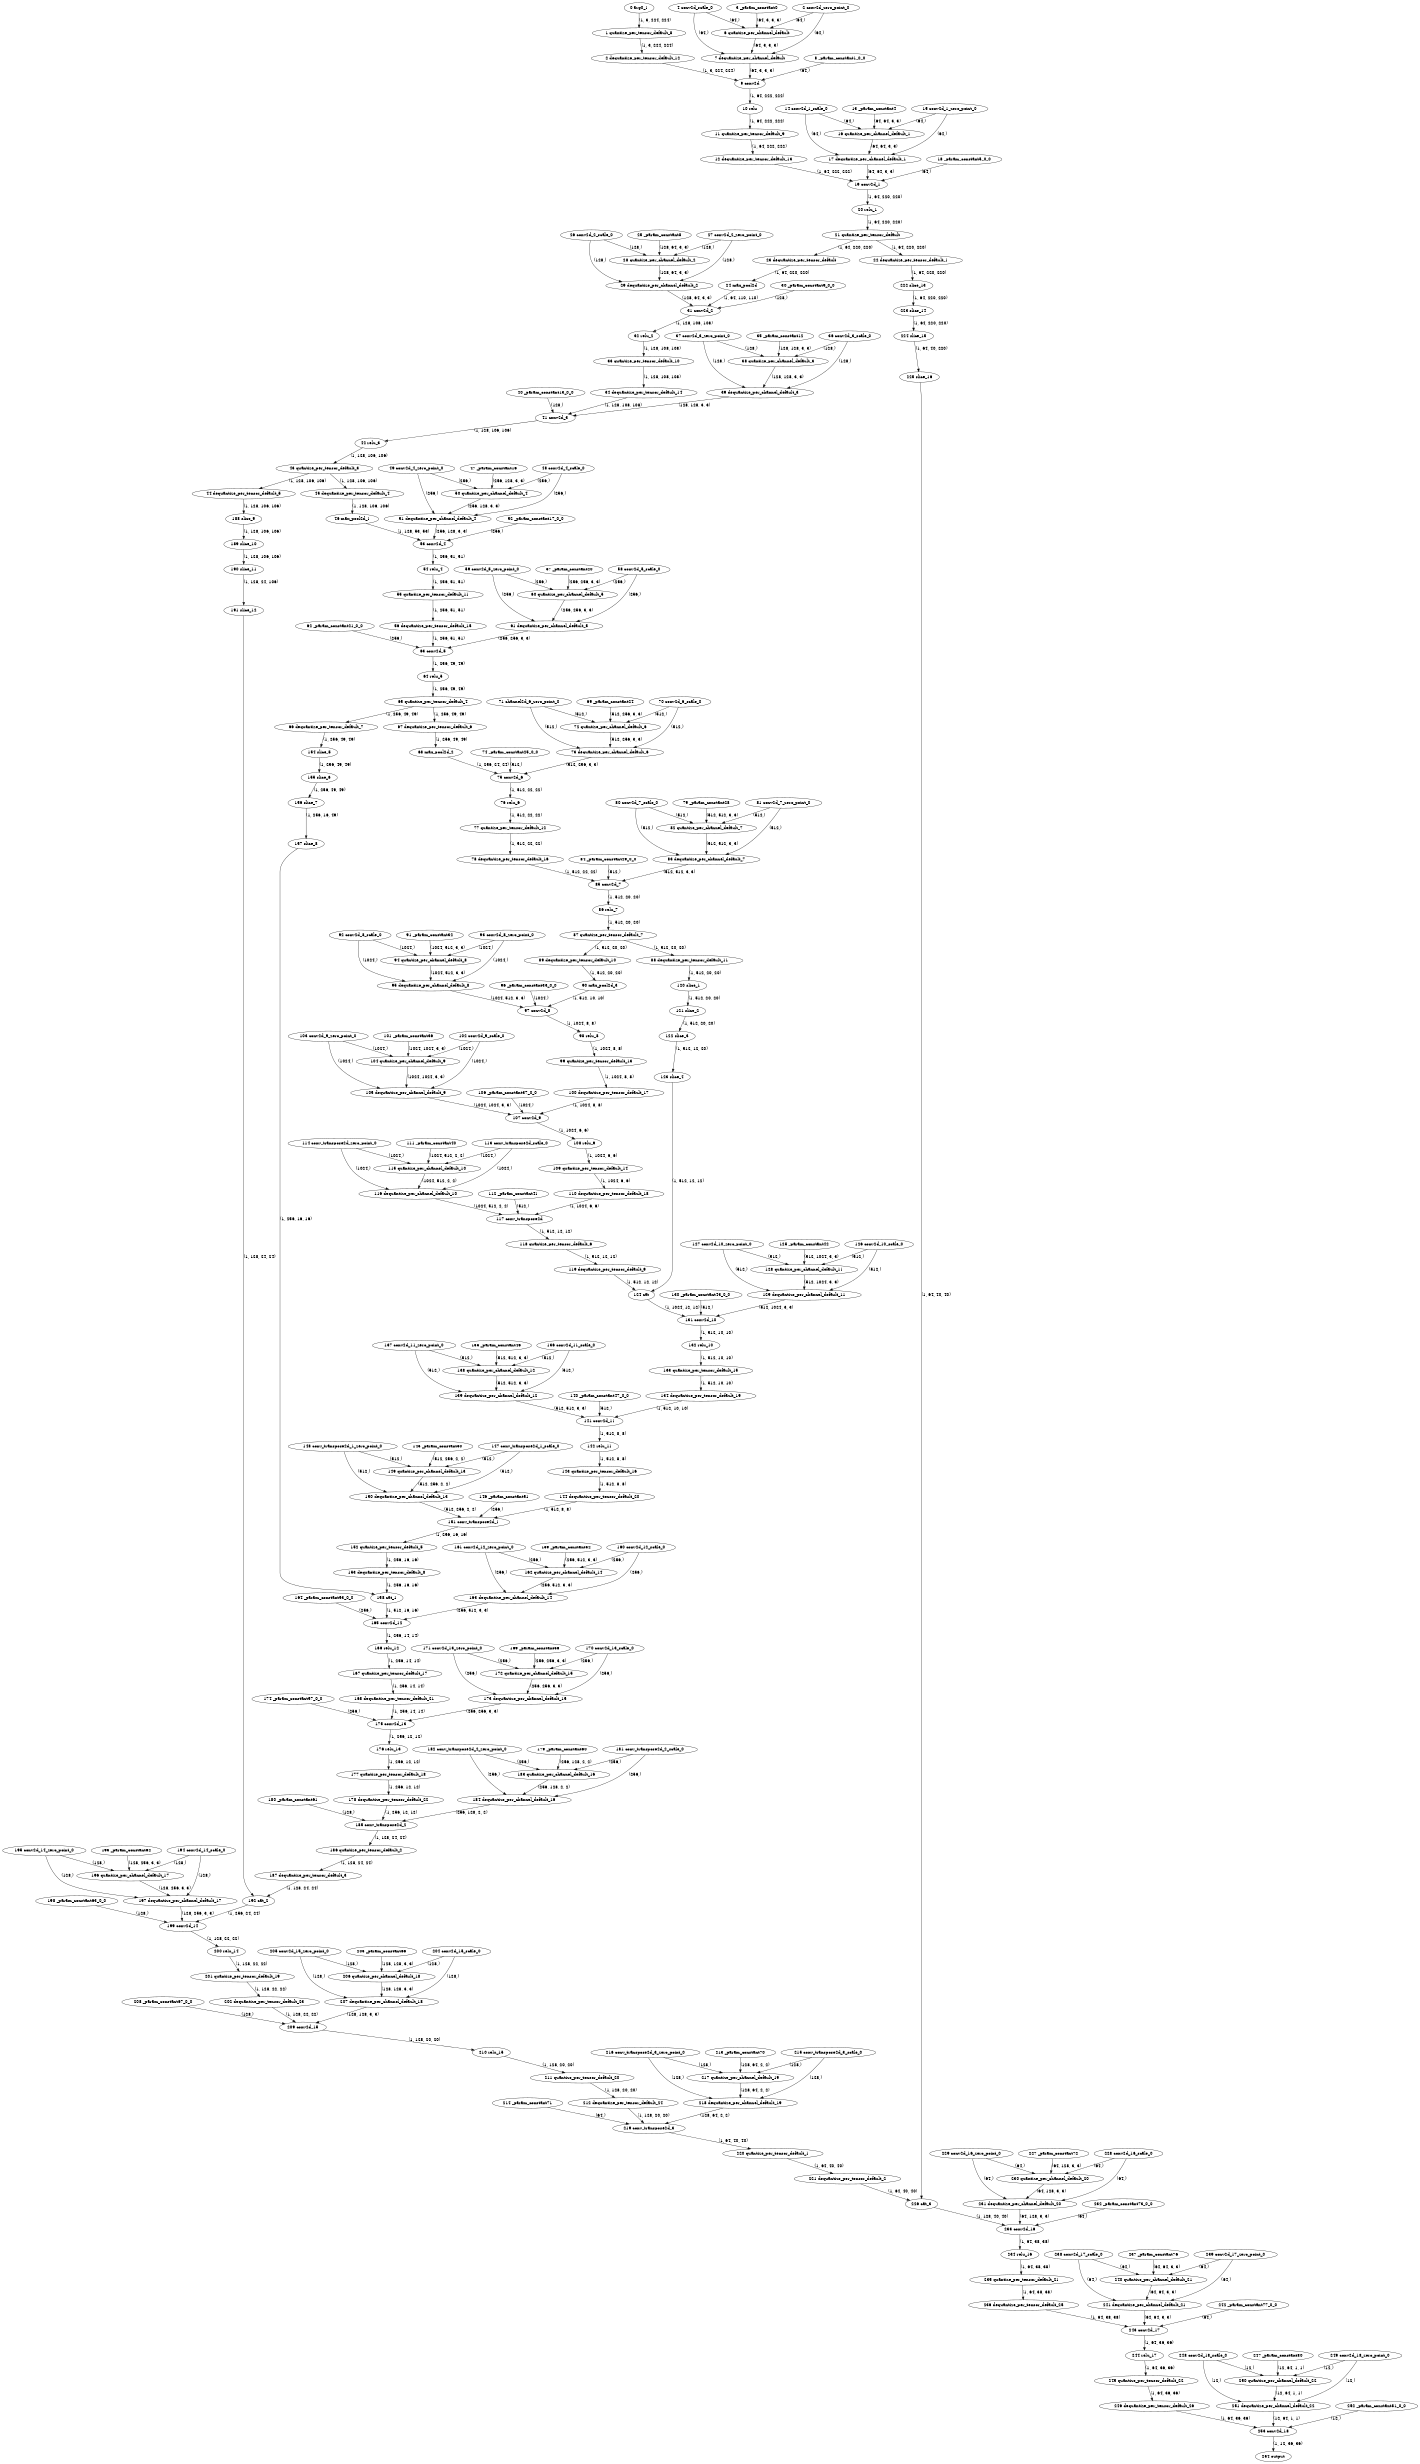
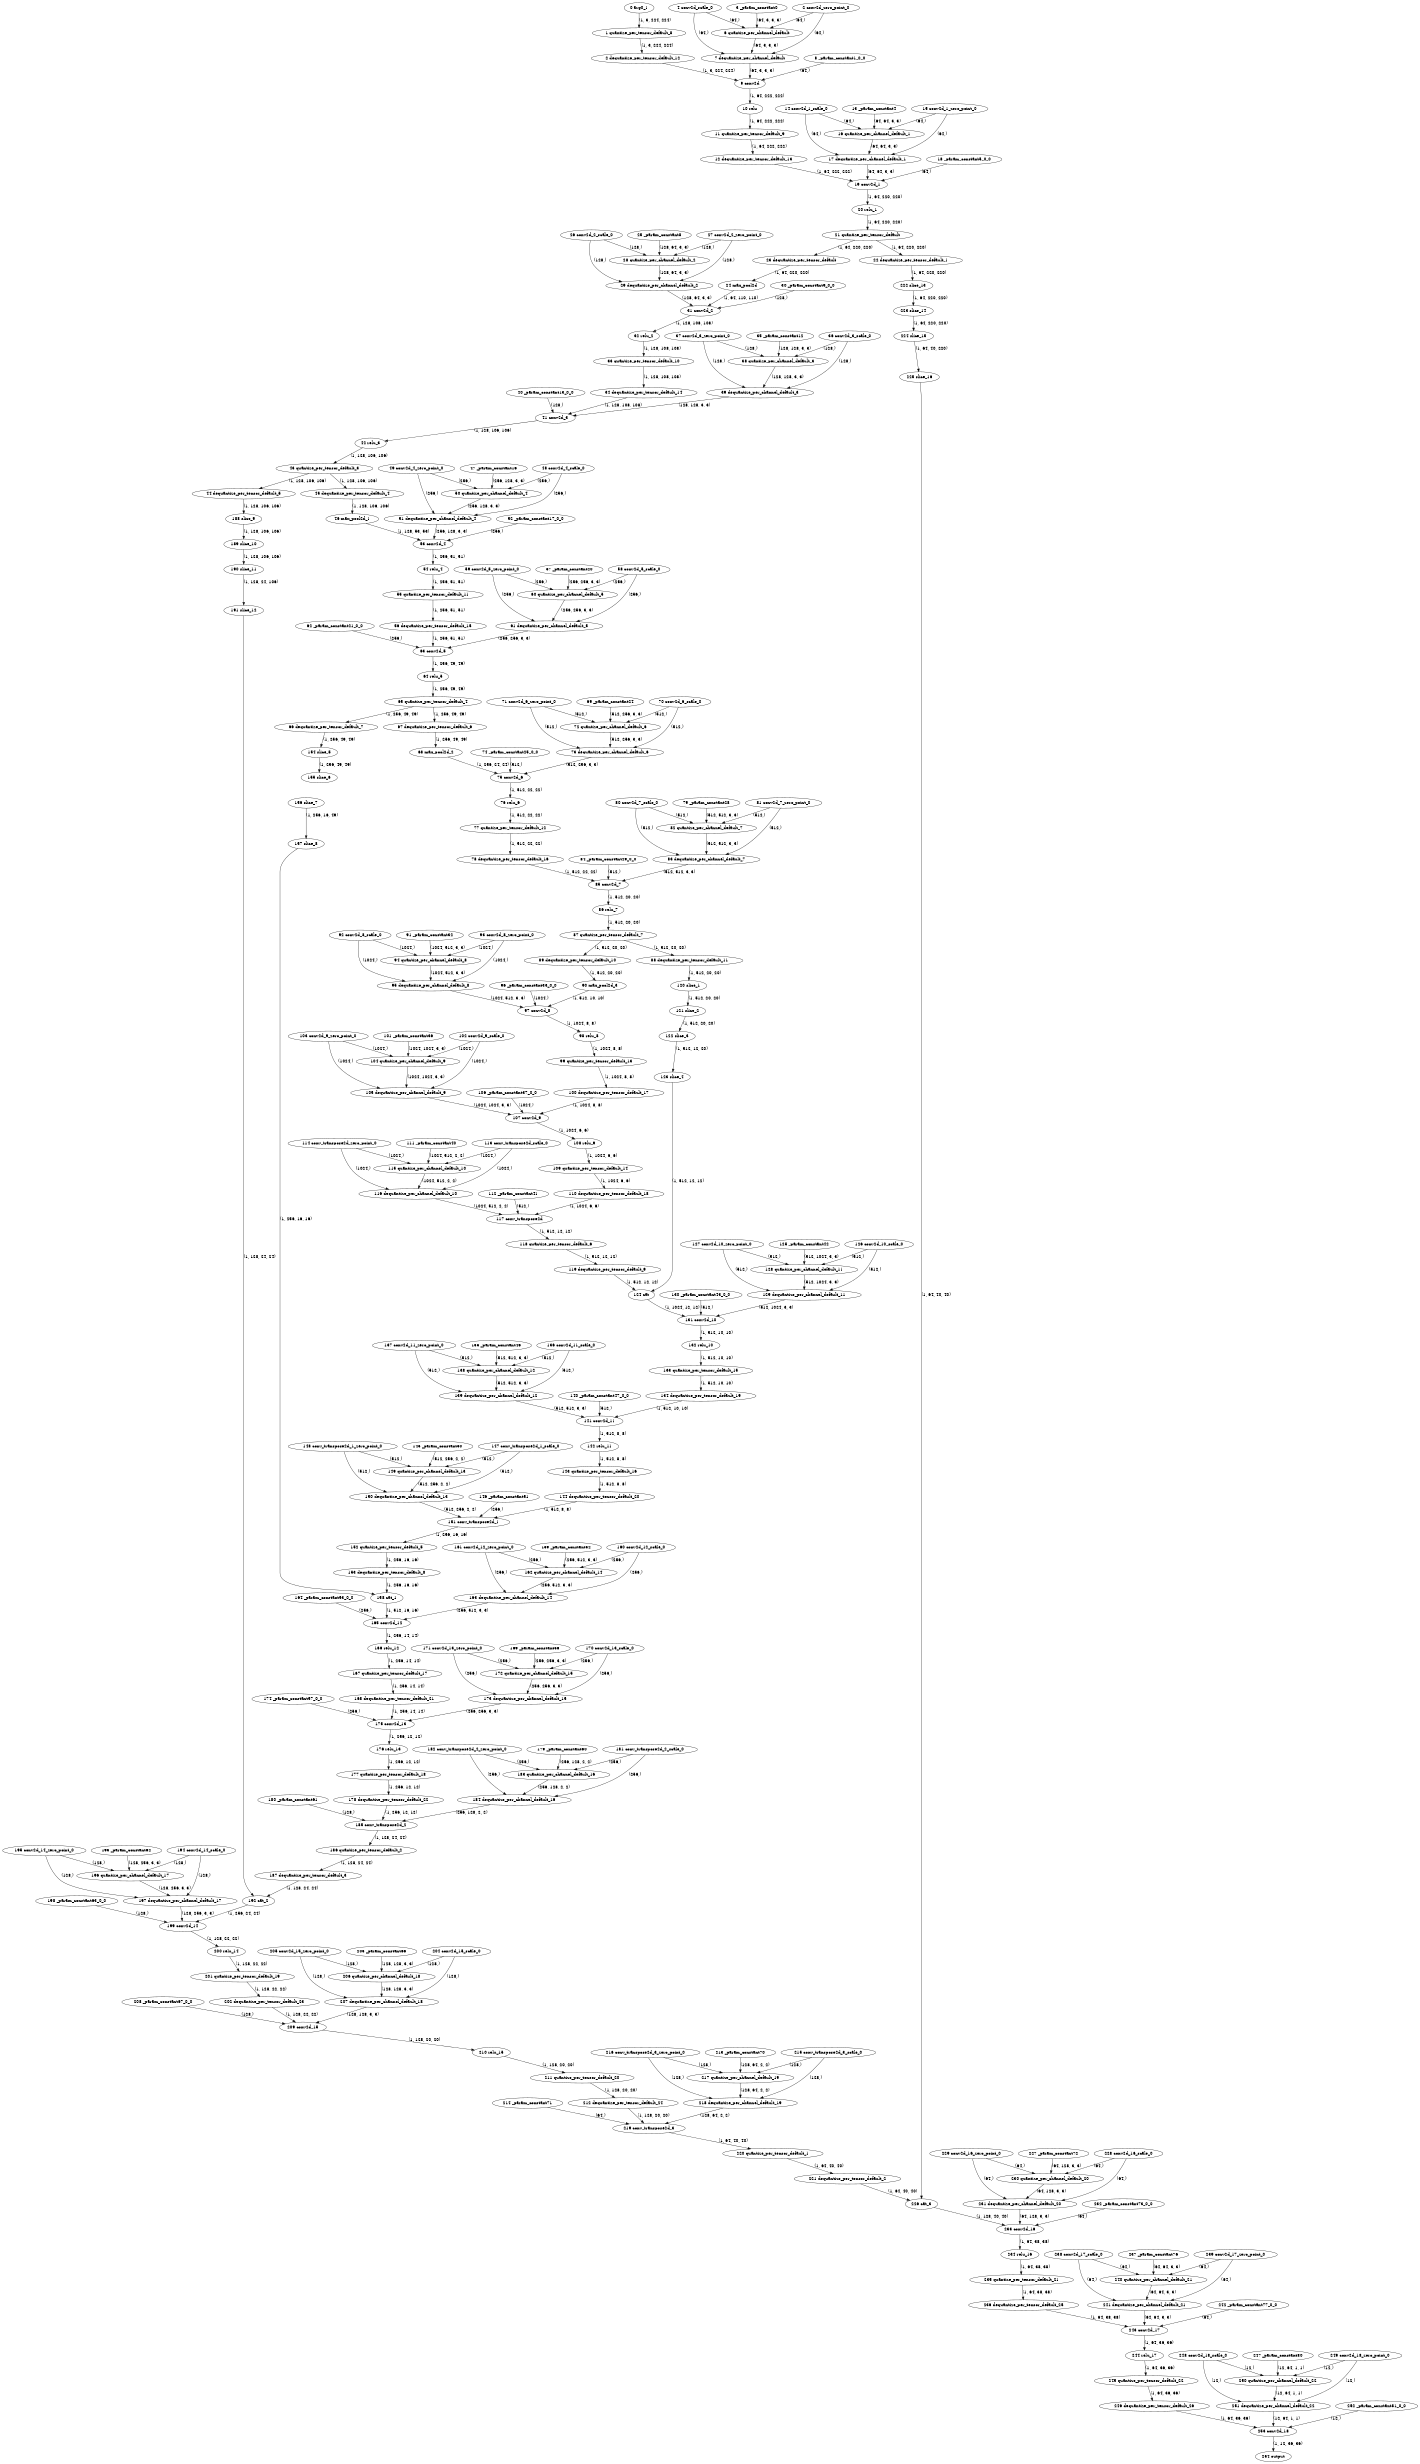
(529, 702) -> (529, 702)
(313, 789) -> none
